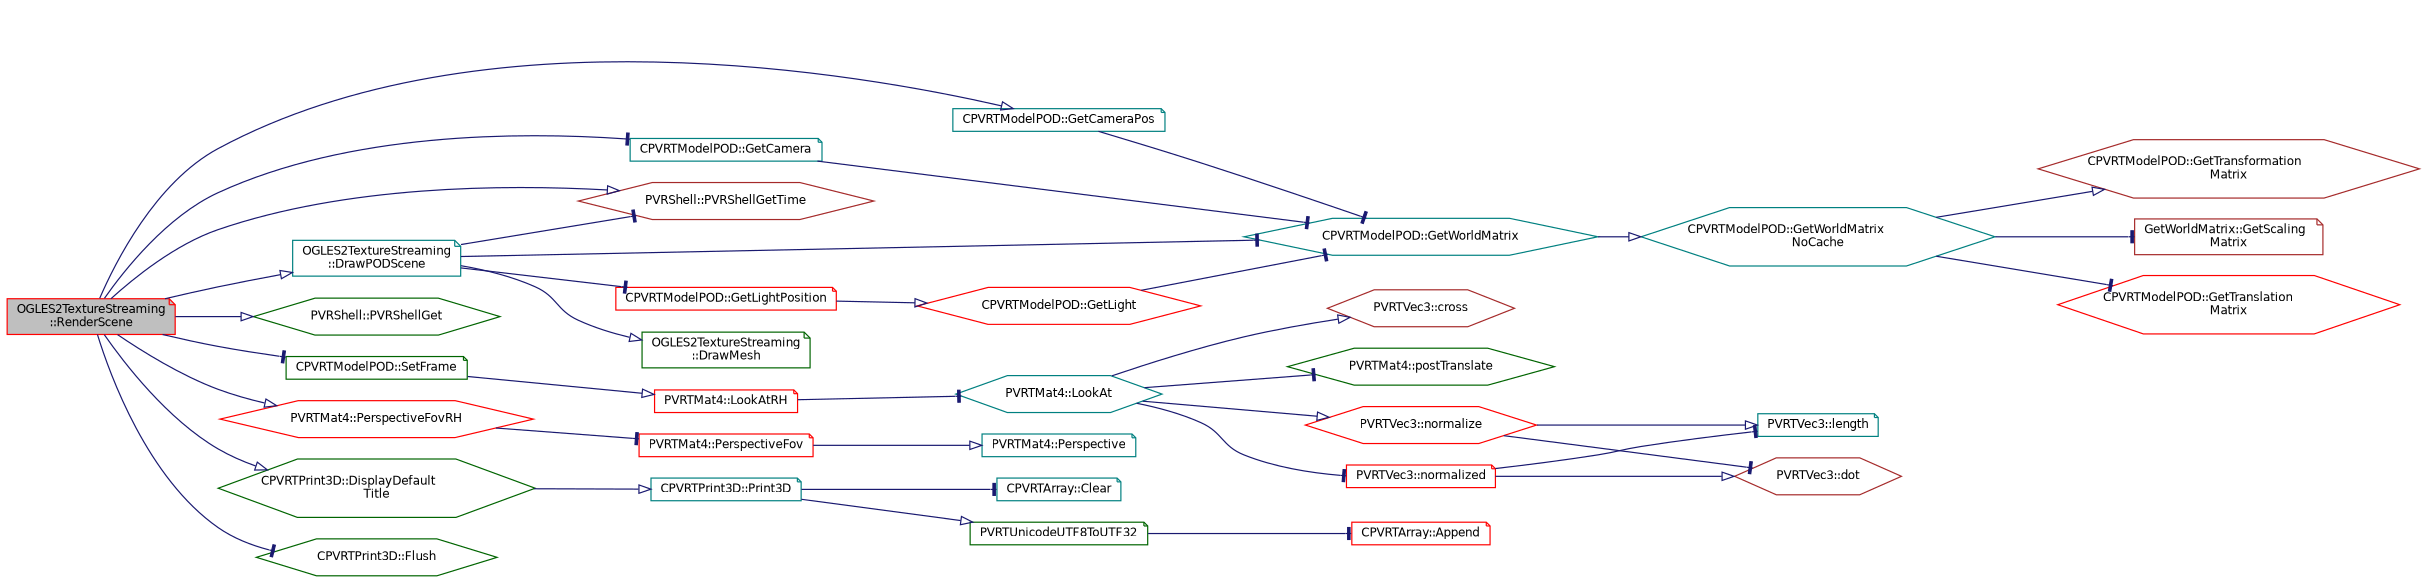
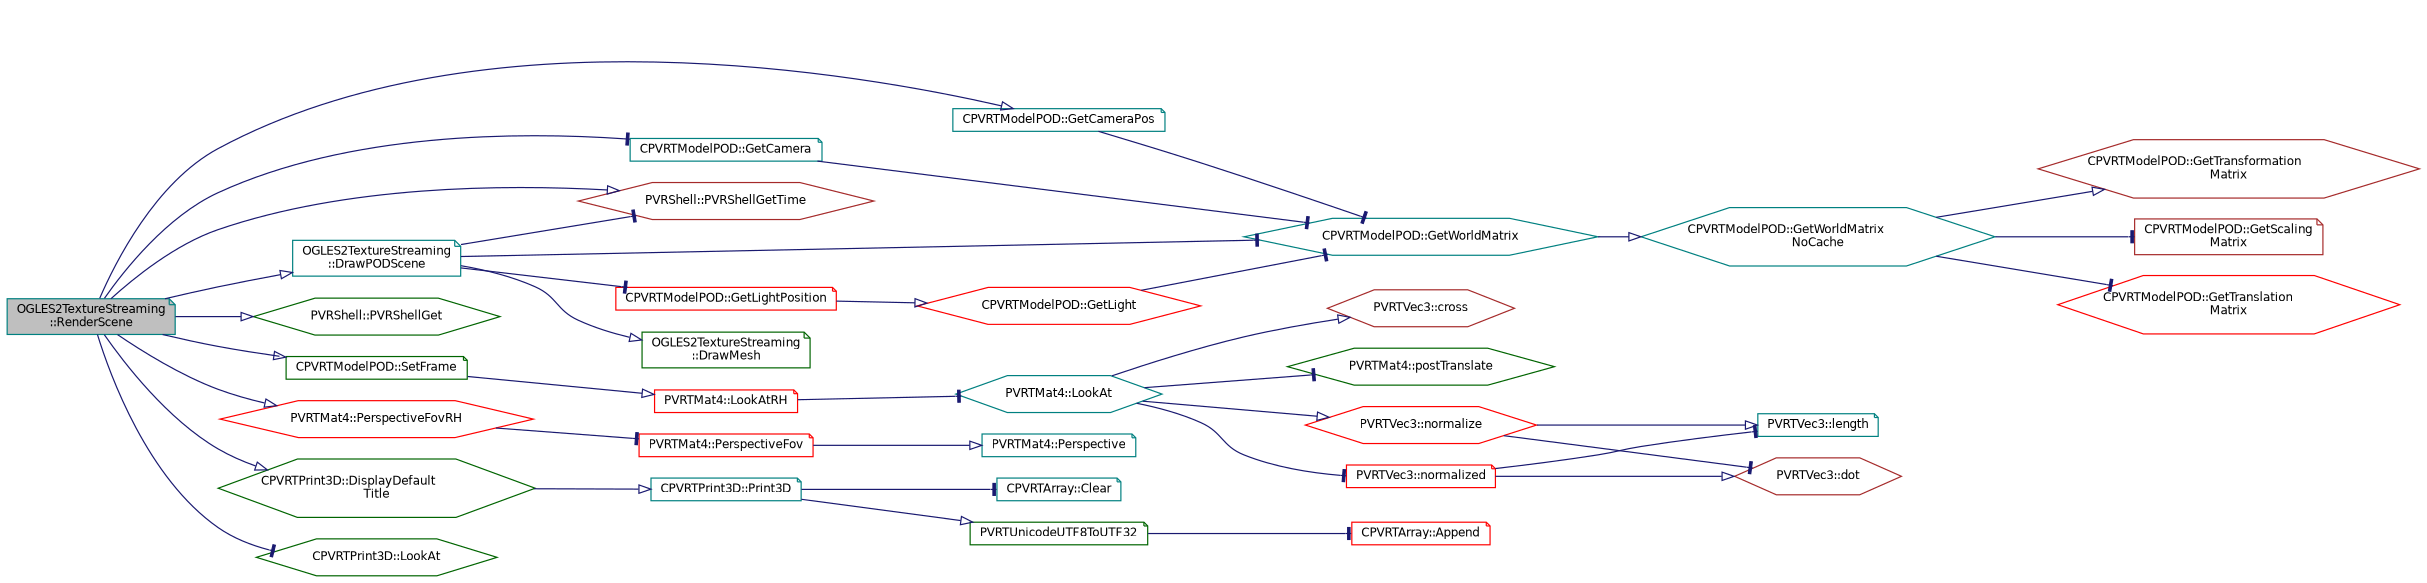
(2229, 237) -> (2229, 237)
(91, 317) -> (91, 317)
(221, 347) -> (221, 347)
(377, 557) -> (377, 557)
